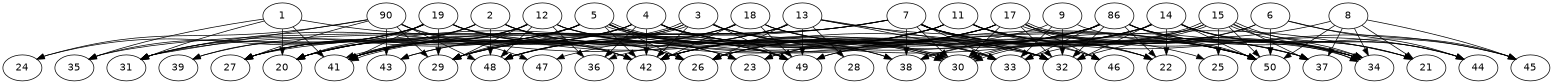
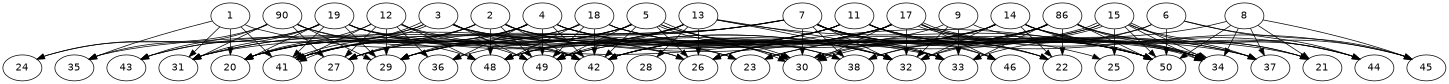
(721, 42) -> (669, 42)
(178, 68) -> none
(542, 68) -> none
